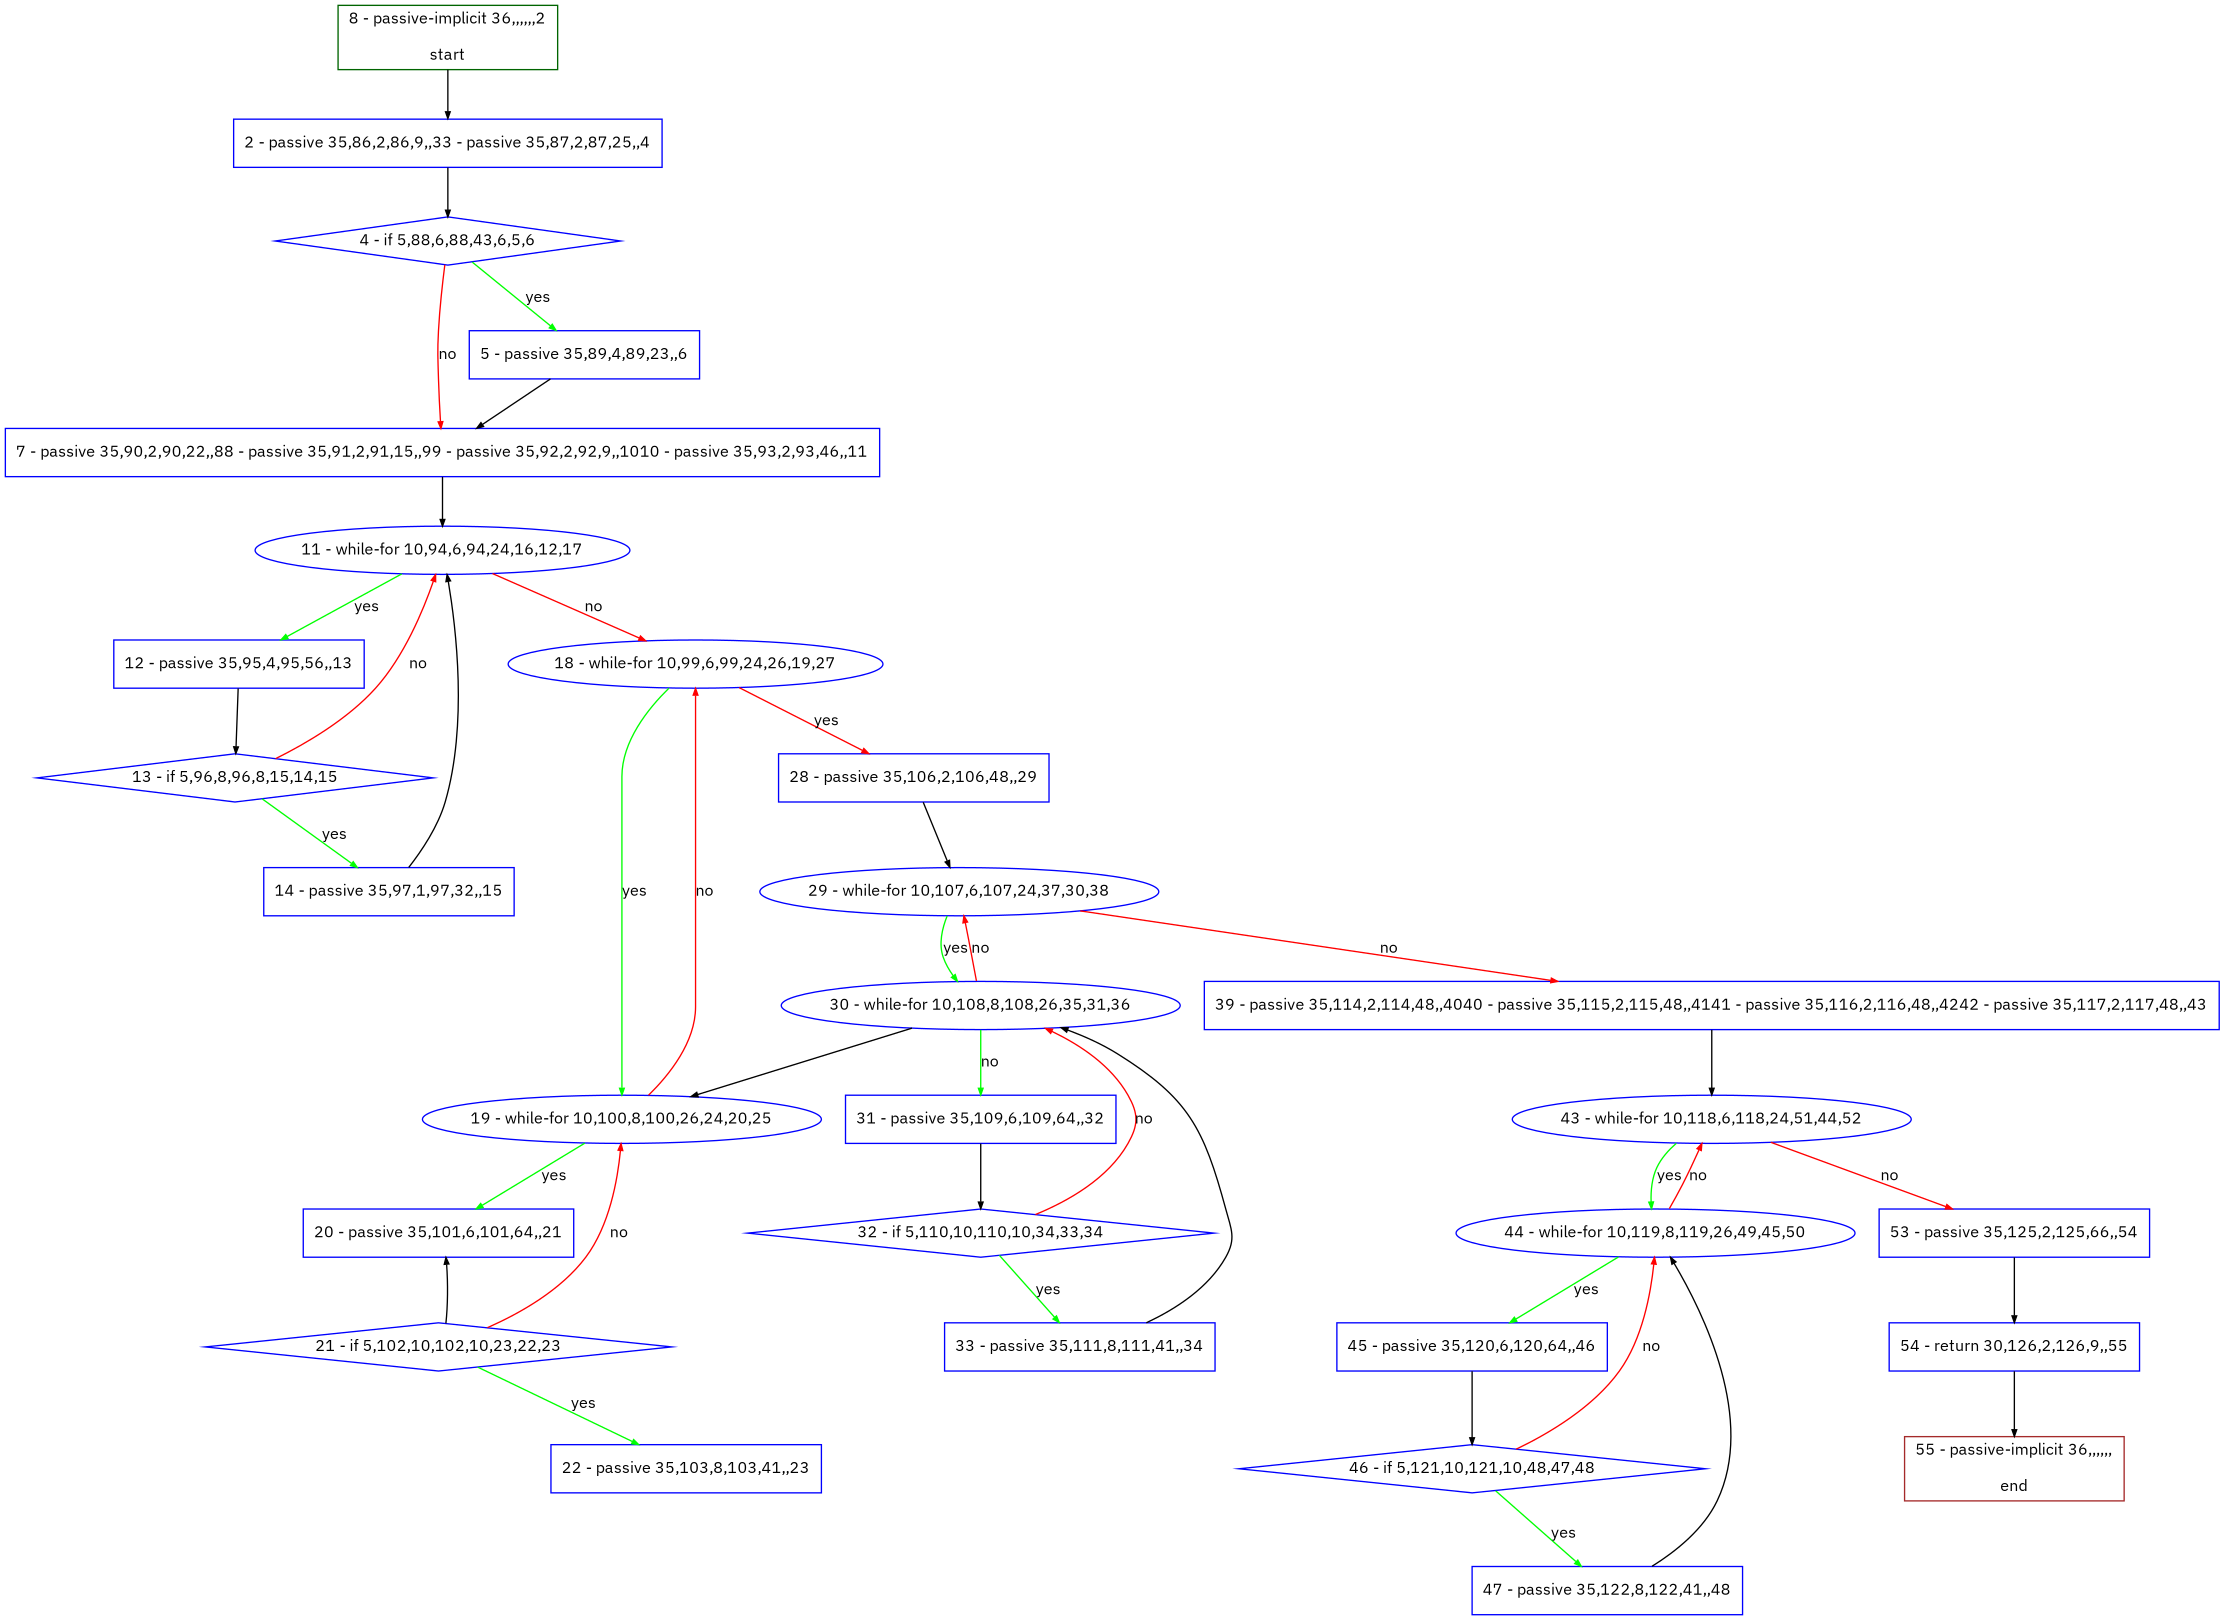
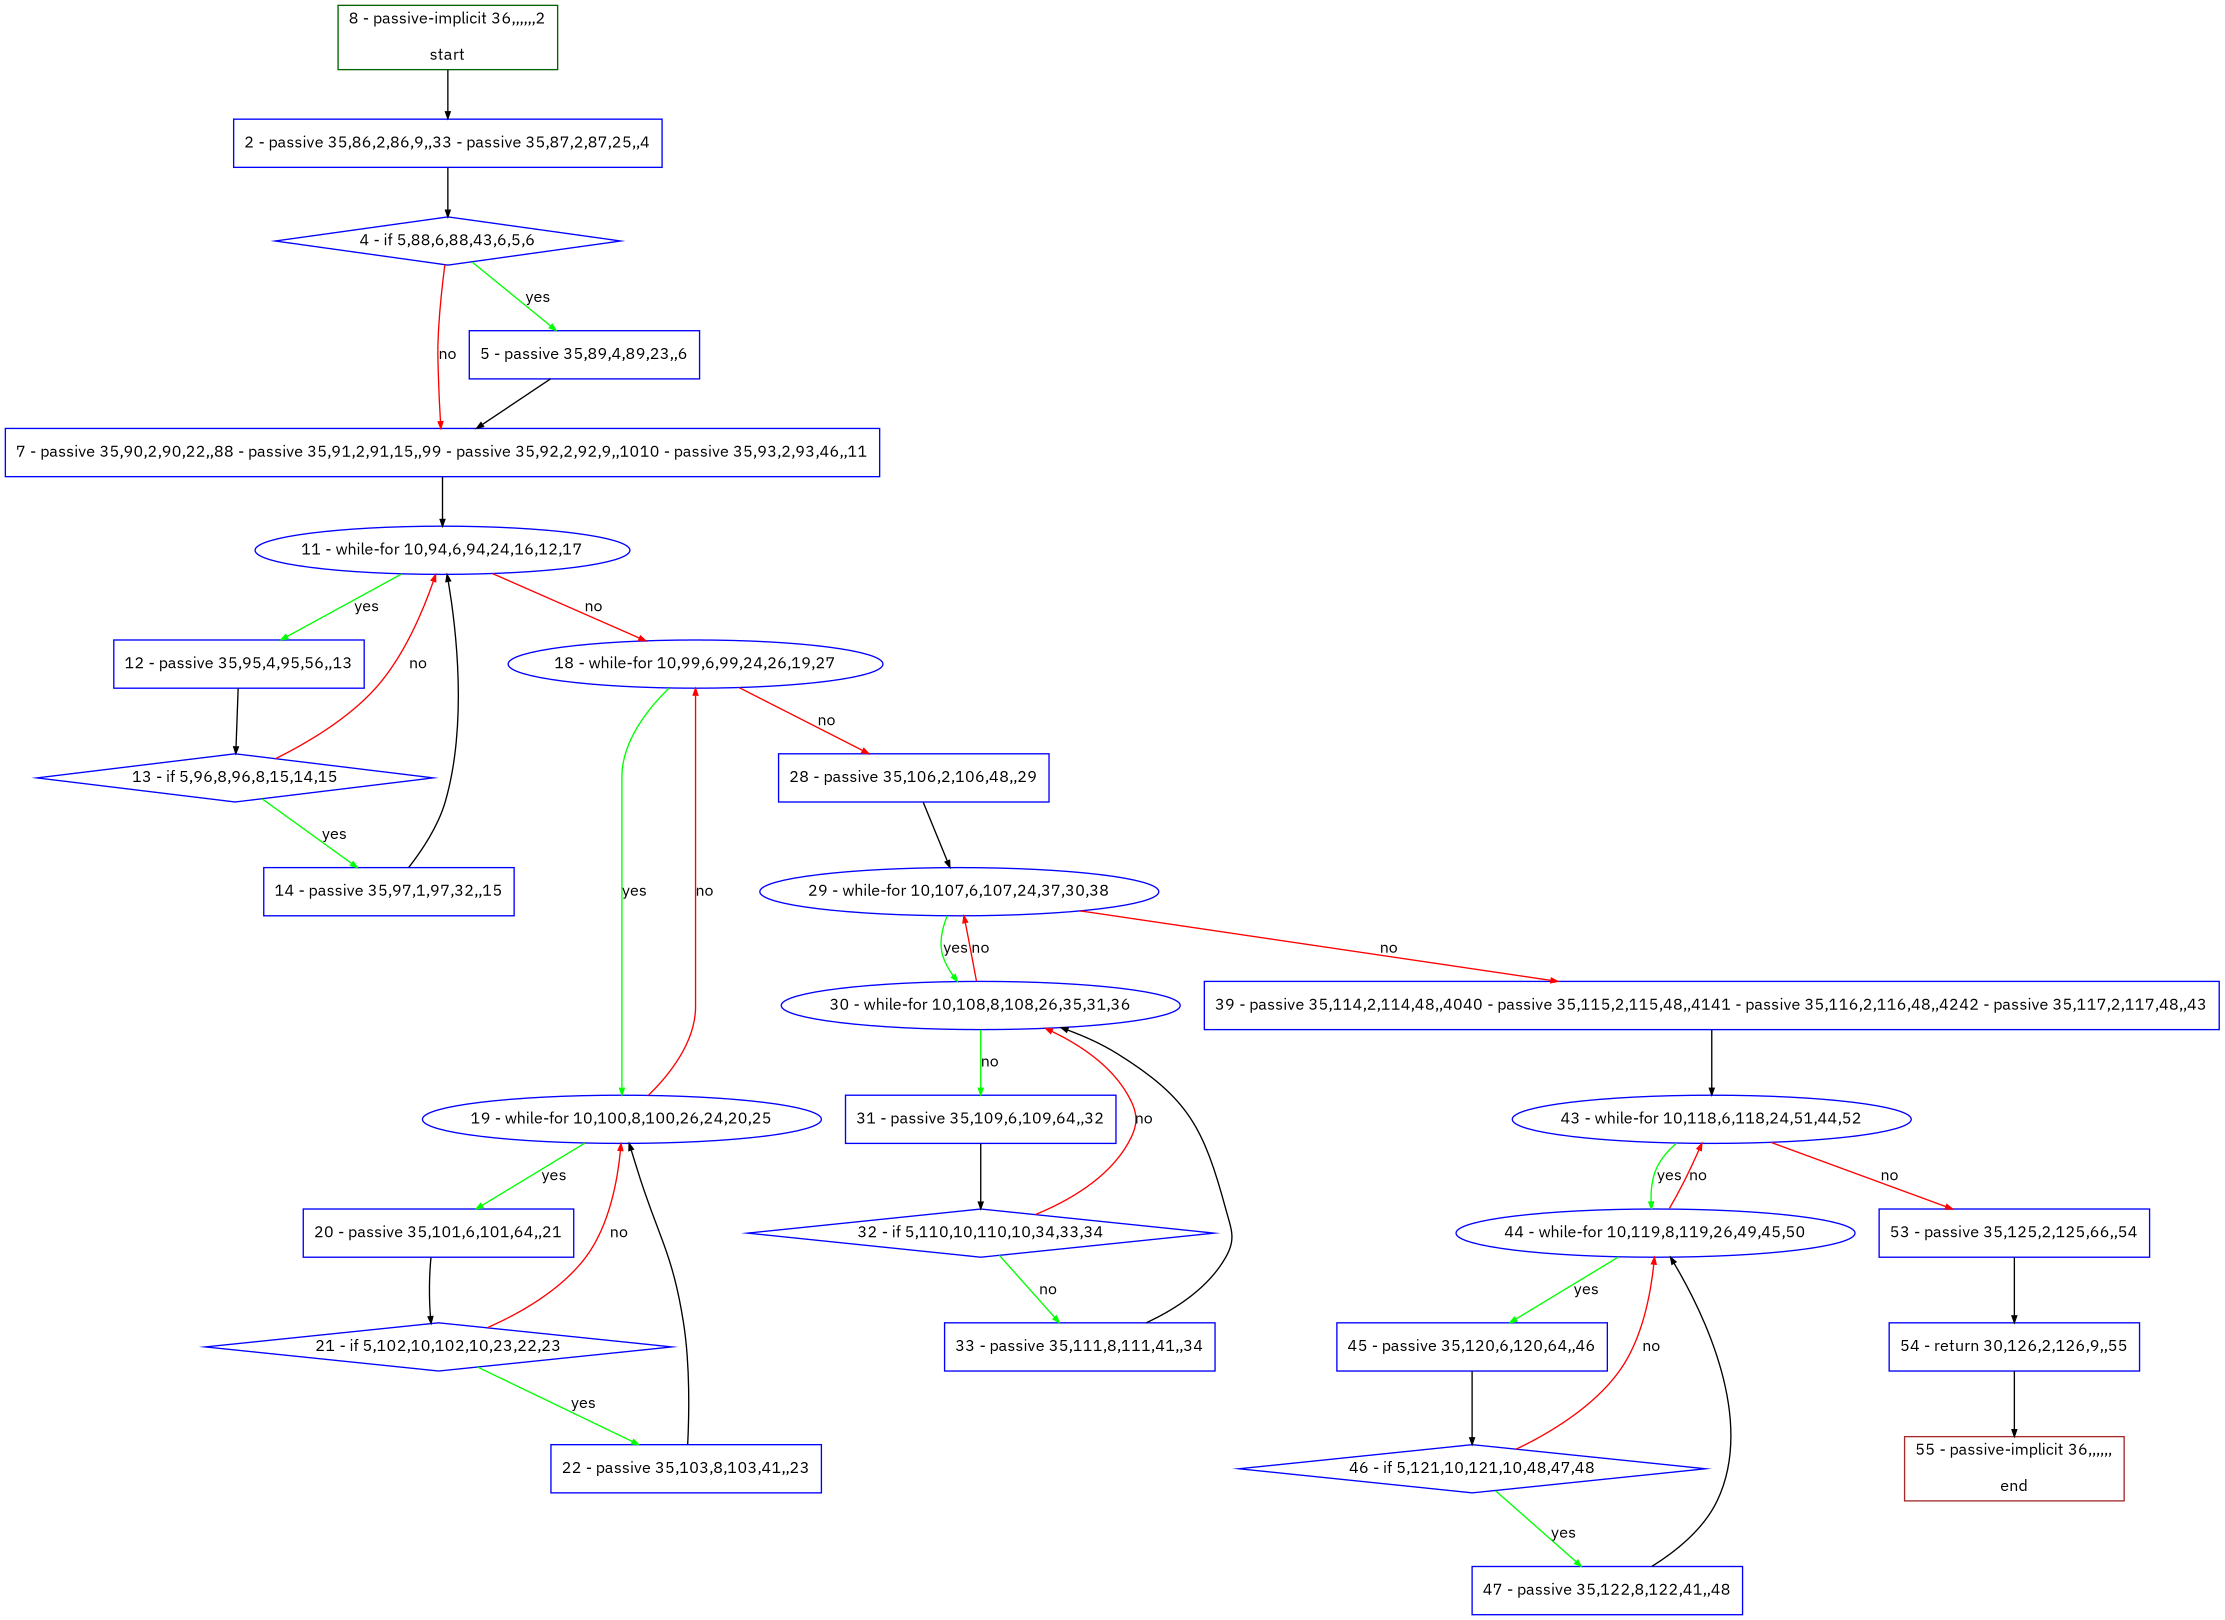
(827, 721) -> (827, 721)
(805, 1061) -> (678, 1294)
(1048, 1290) -> (1048, 1290)
(447, 1294) -> (429, 1287)
